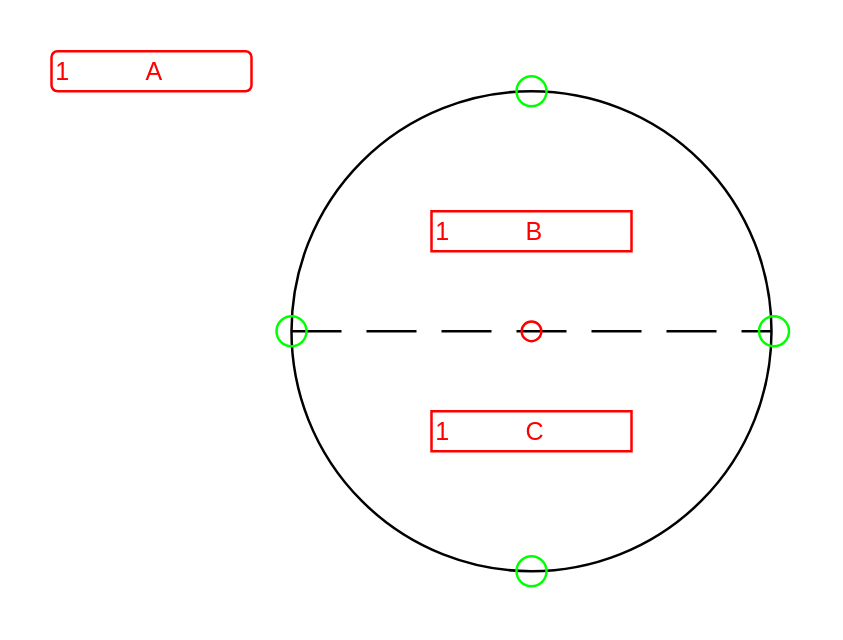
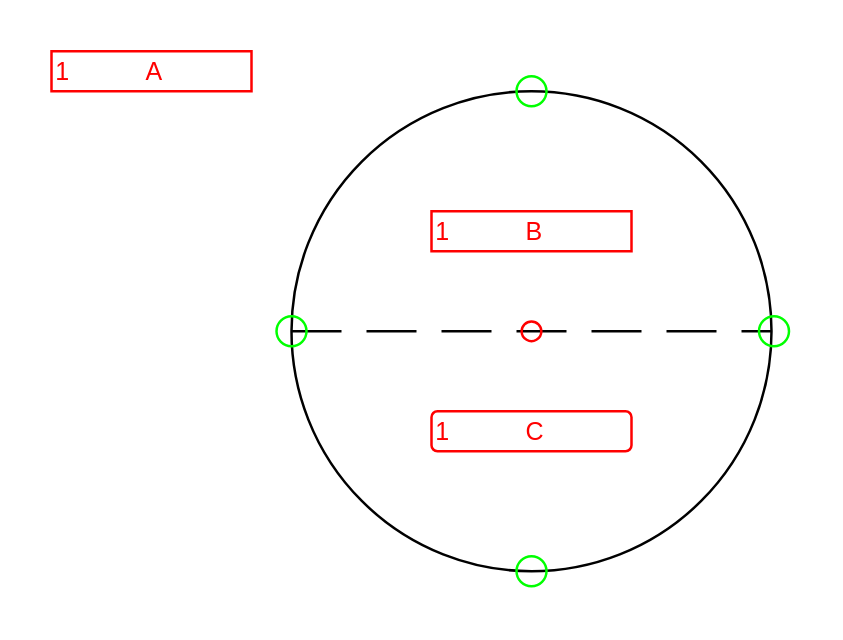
(151, 71) -> (151, 71)
(531, 431) -> (531, 431)
